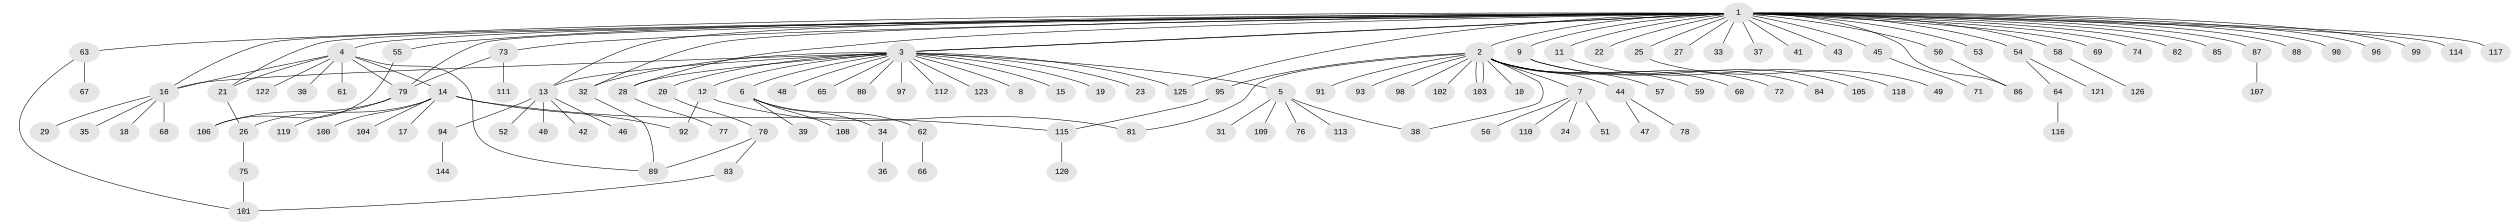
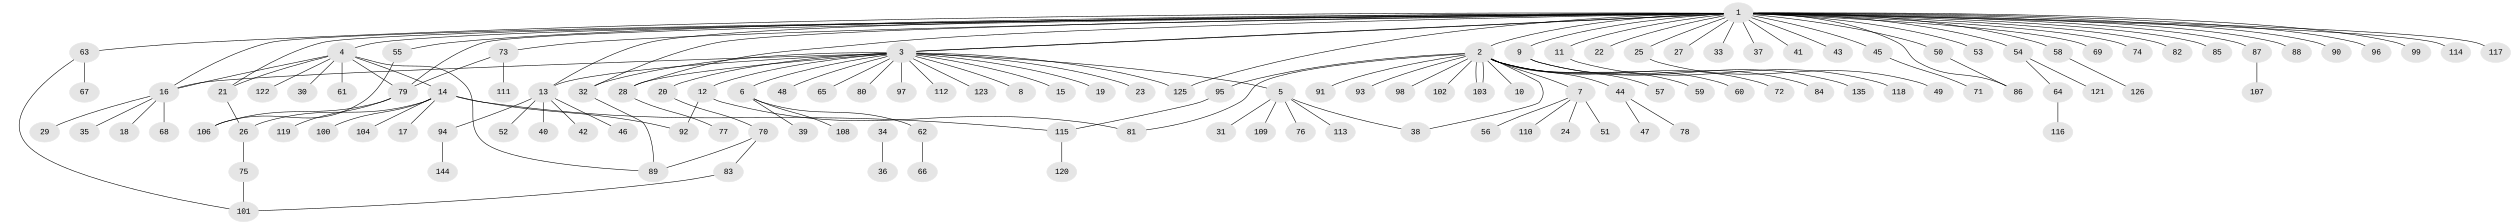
(1859, 92) -> (1859, 92)
(812, 112) -> none
